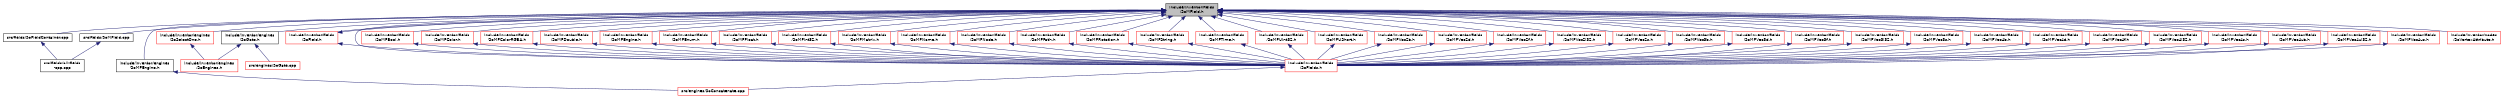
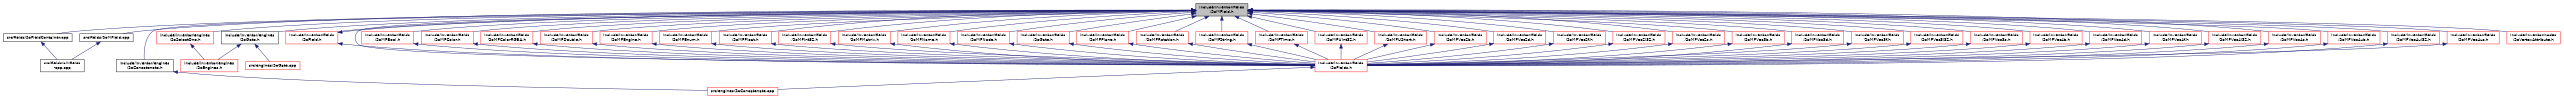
(1043, 38) -> (1043, 38)
none -> (1103, 38)
(145, 66) -> (145, 66)
